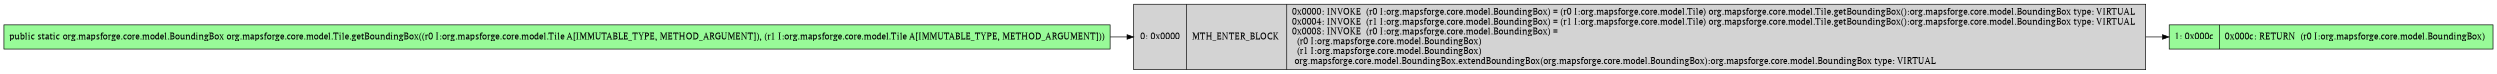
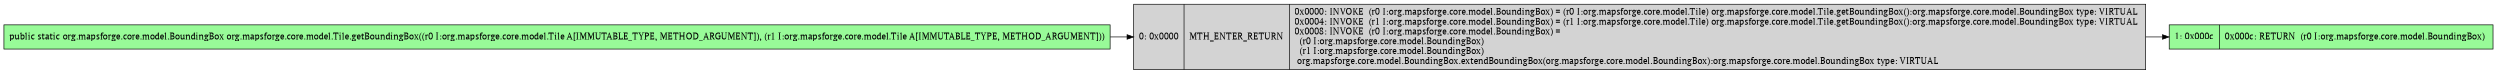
(1235, 37) -> (1237, 37)
